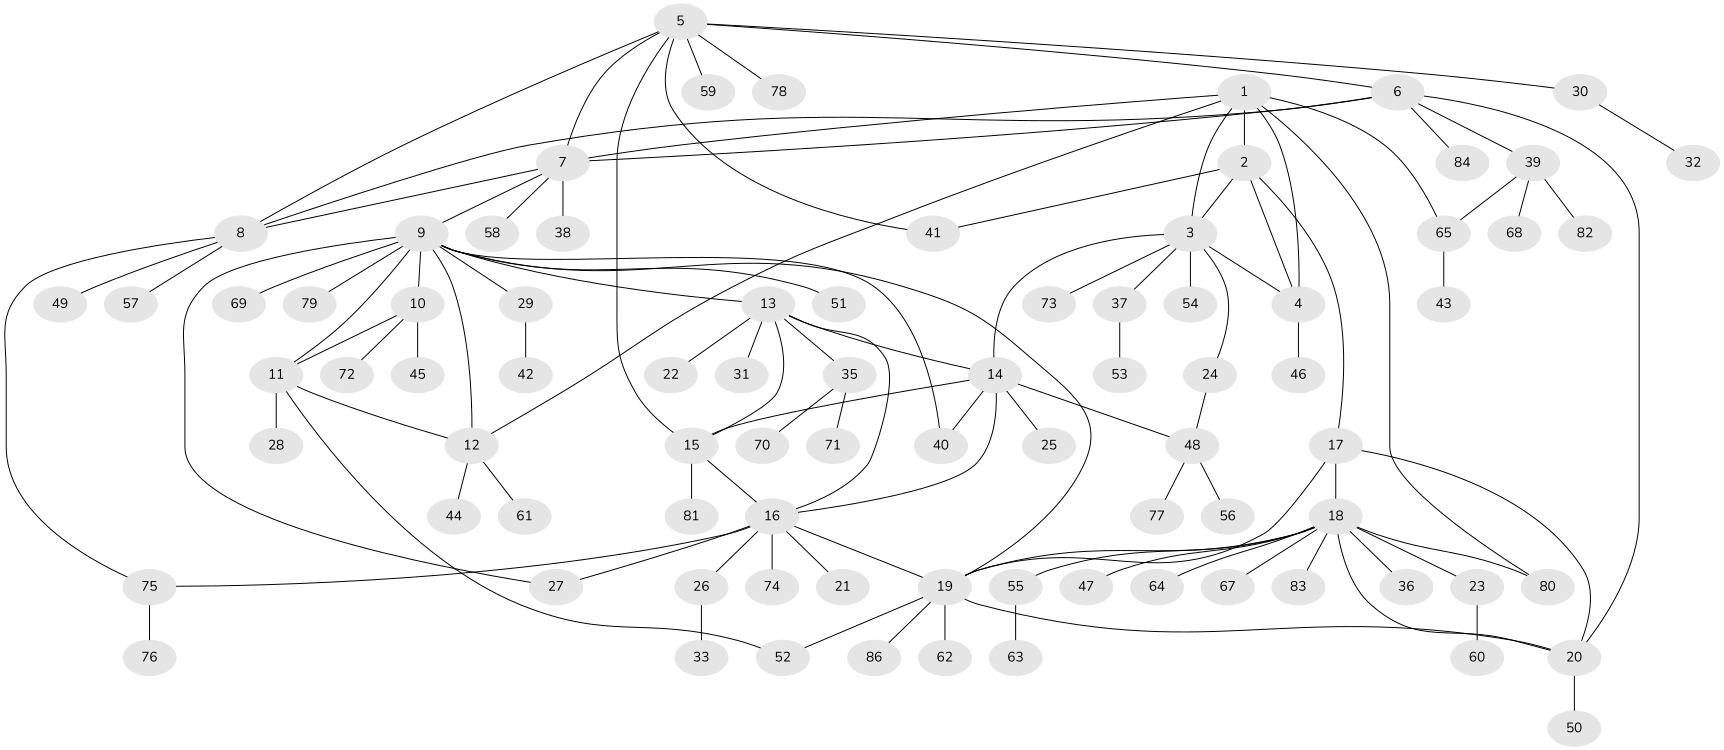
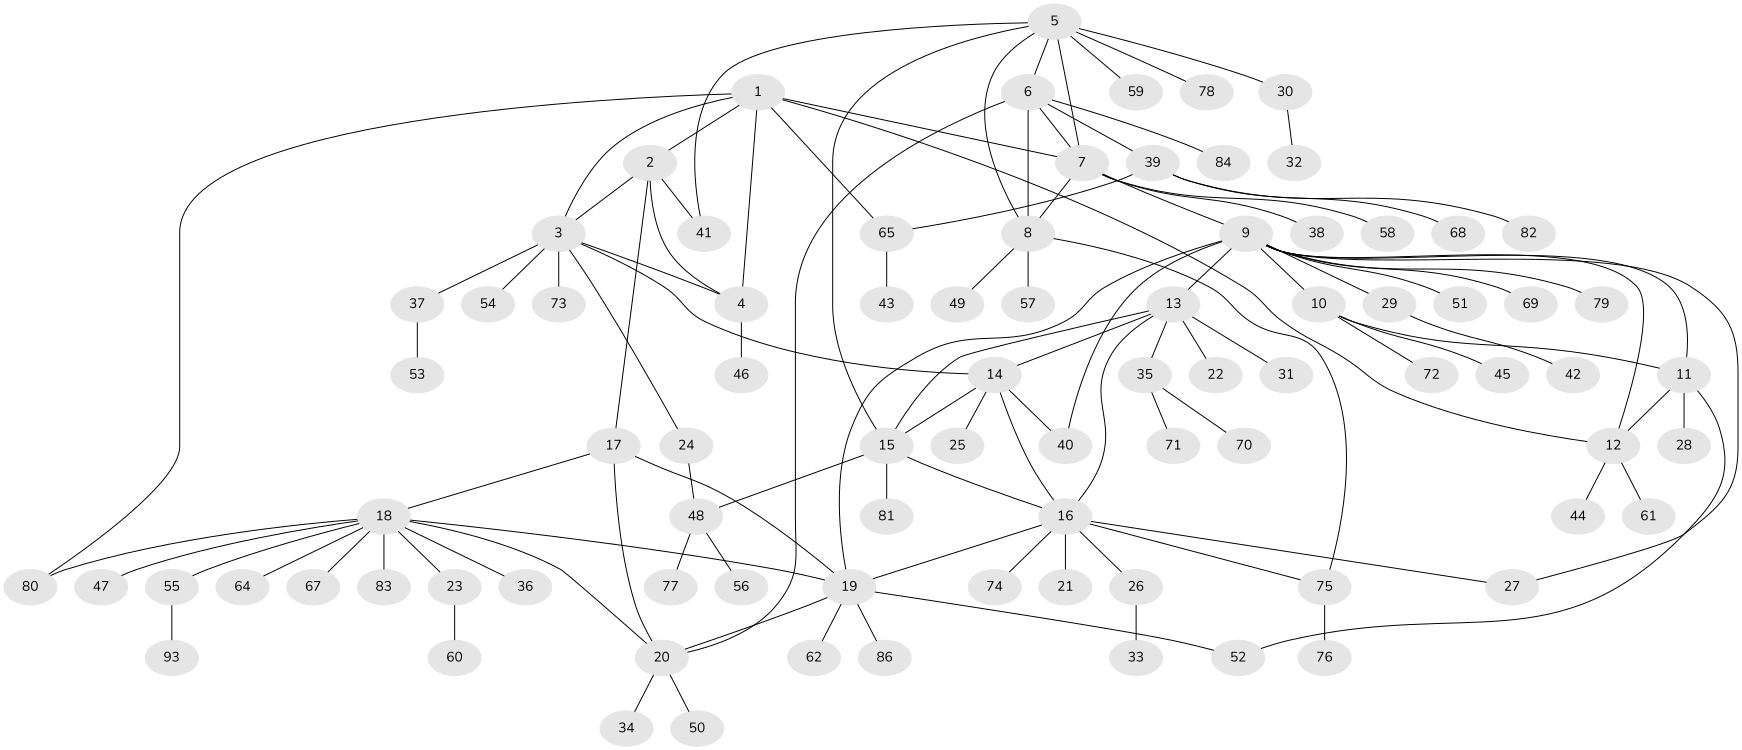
(1094, 410) -> (788, 482)
(1016, 658) -> (172, 658)
none -> (626, 729)
